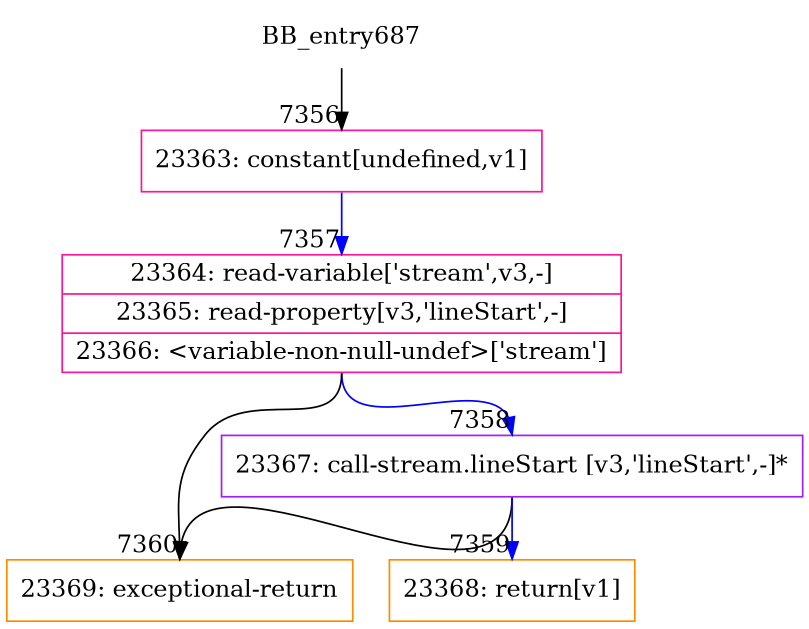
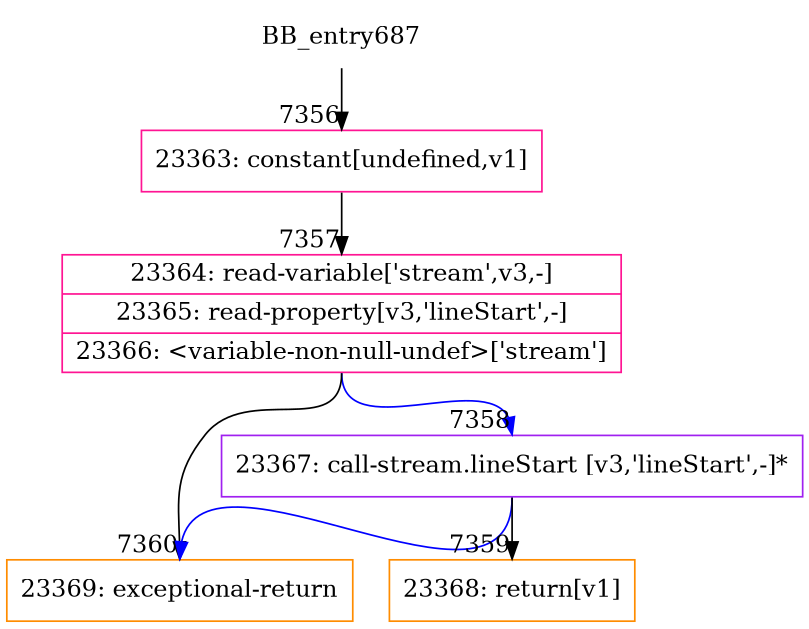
(342, 215) -> (342, 215)
(512, 530) -> (512, 530)
(354, 531) -> (354, 531)
